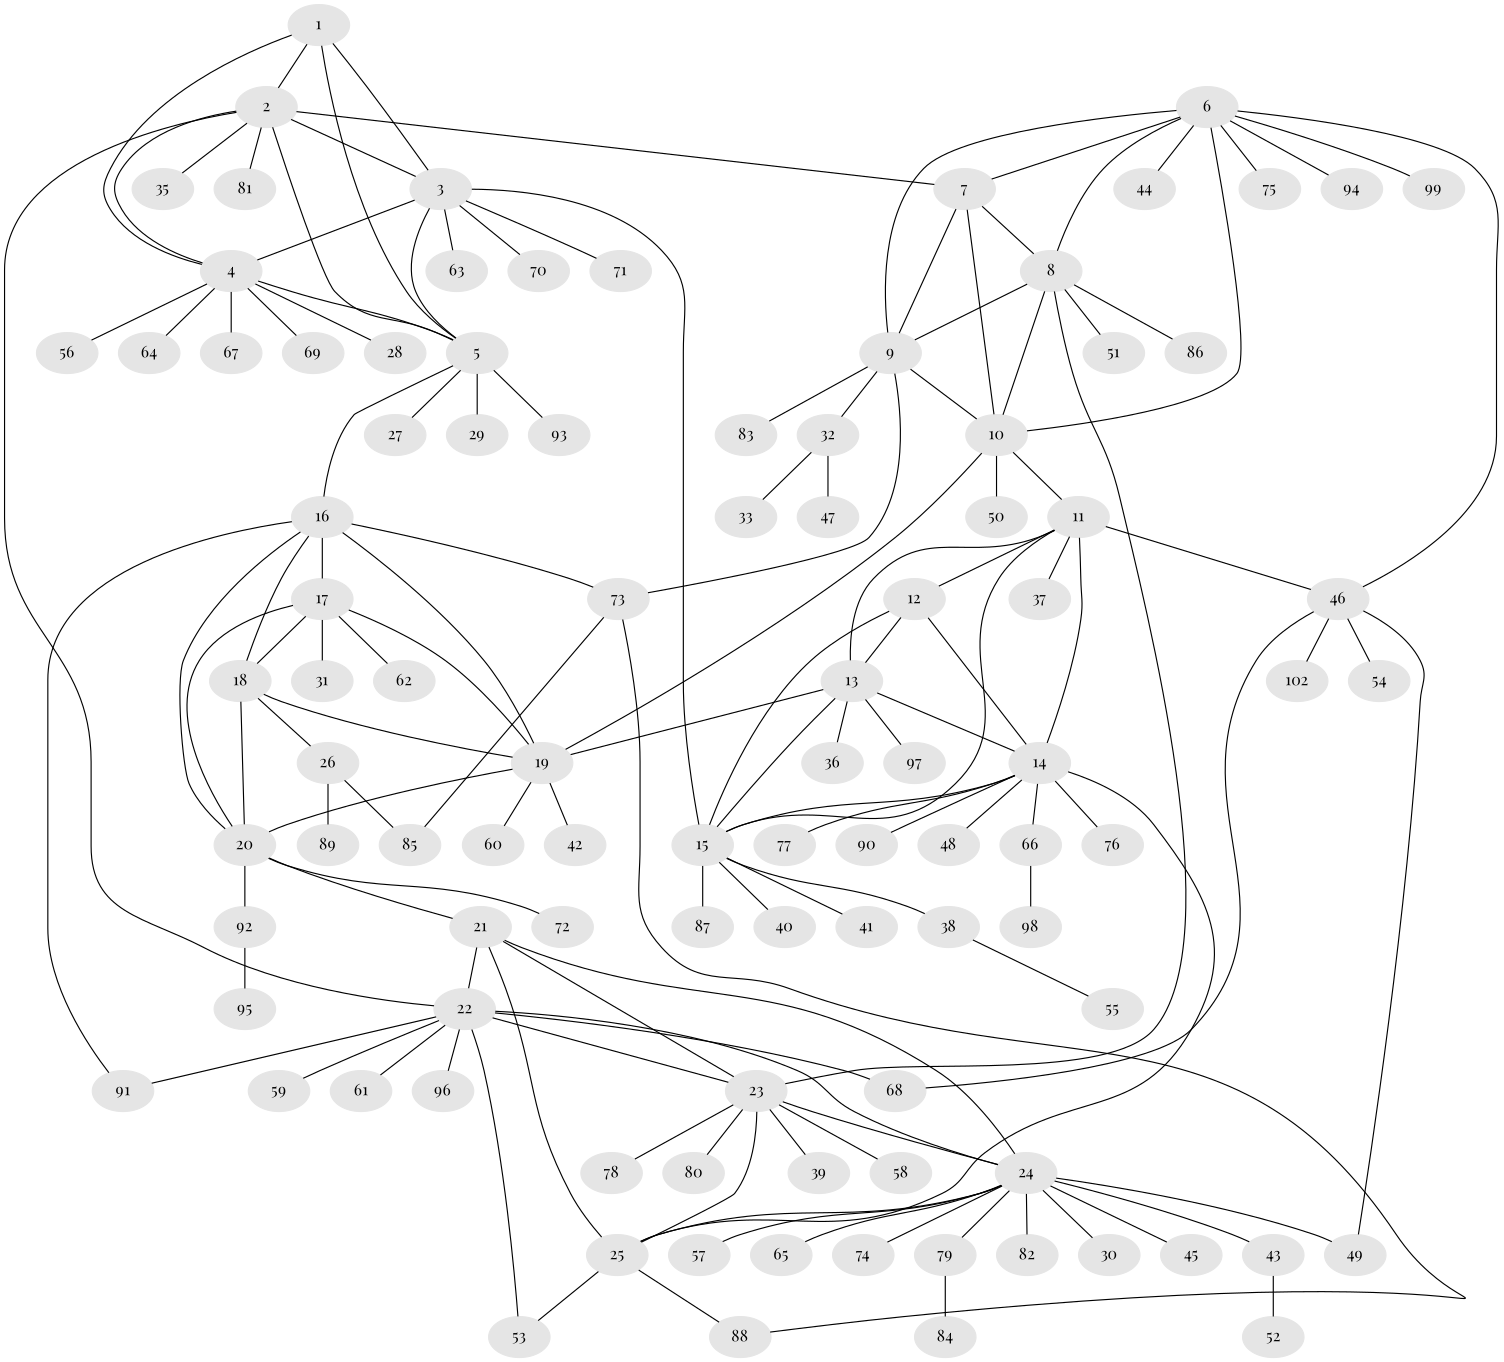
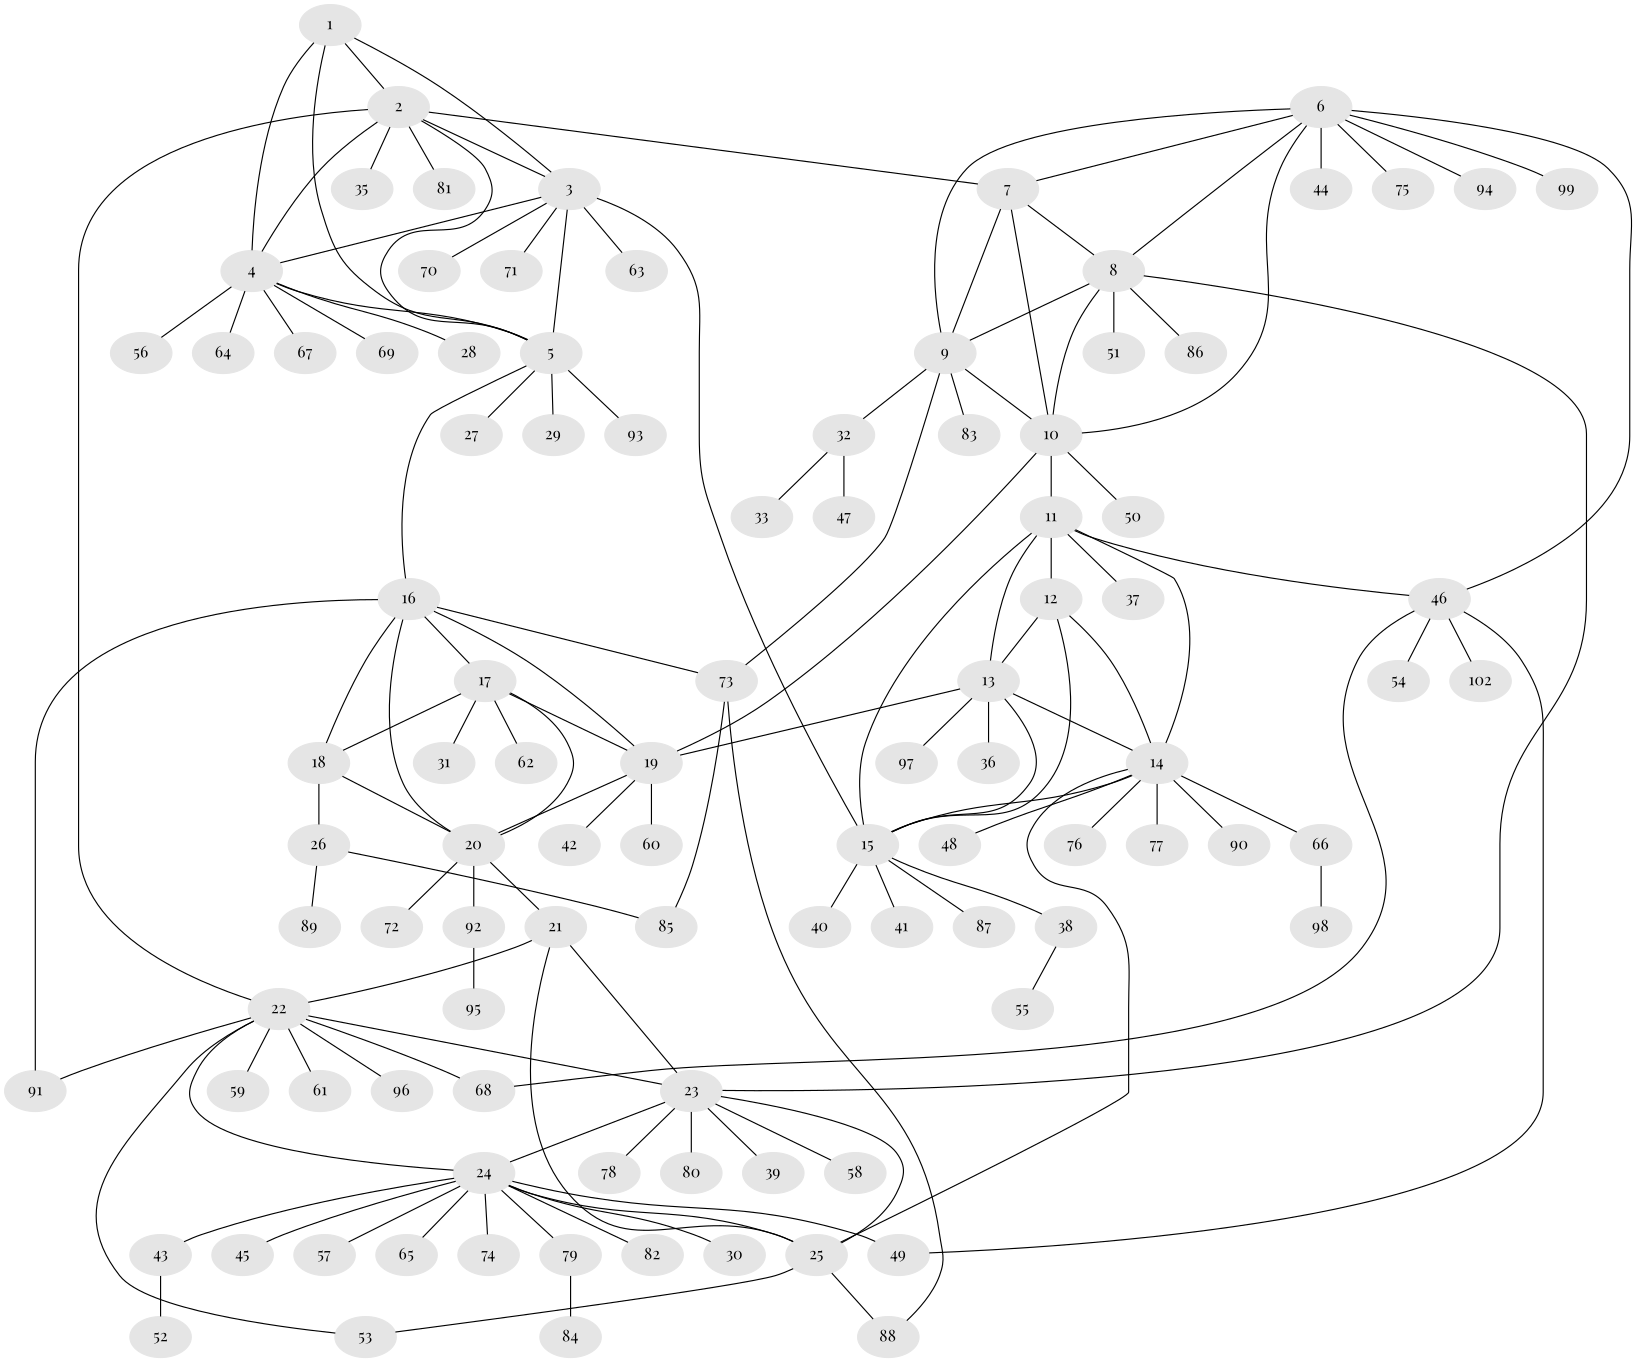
(387, 732) -> none
(781, 1004) -> none
